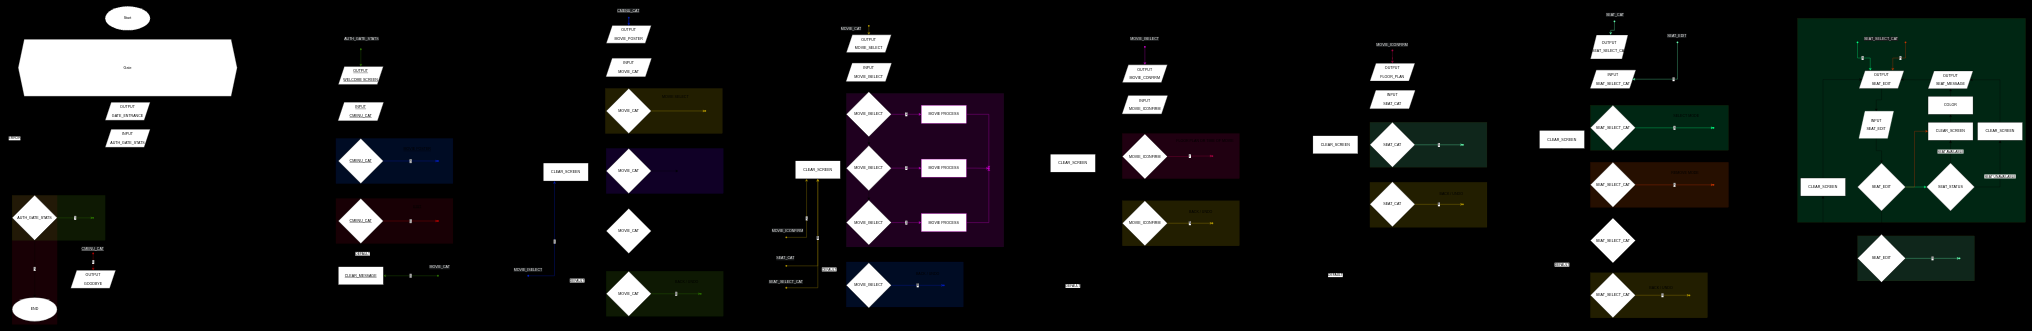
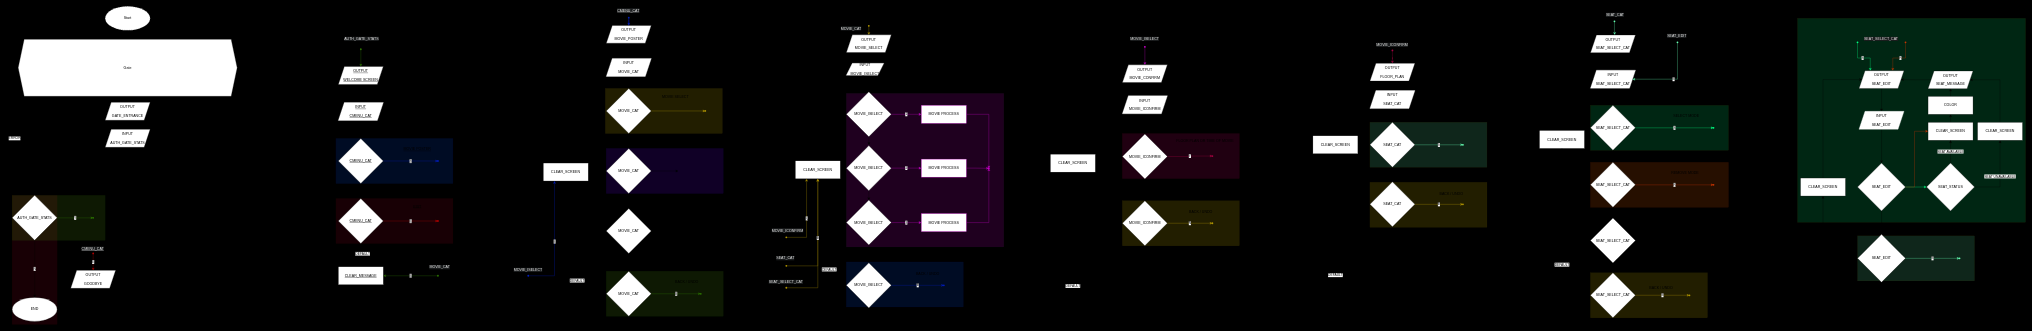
(1609, 47) -> (1613, 44)
(869, 72) -> (865, 69)
(1876, 125) -> (1881, 120)
